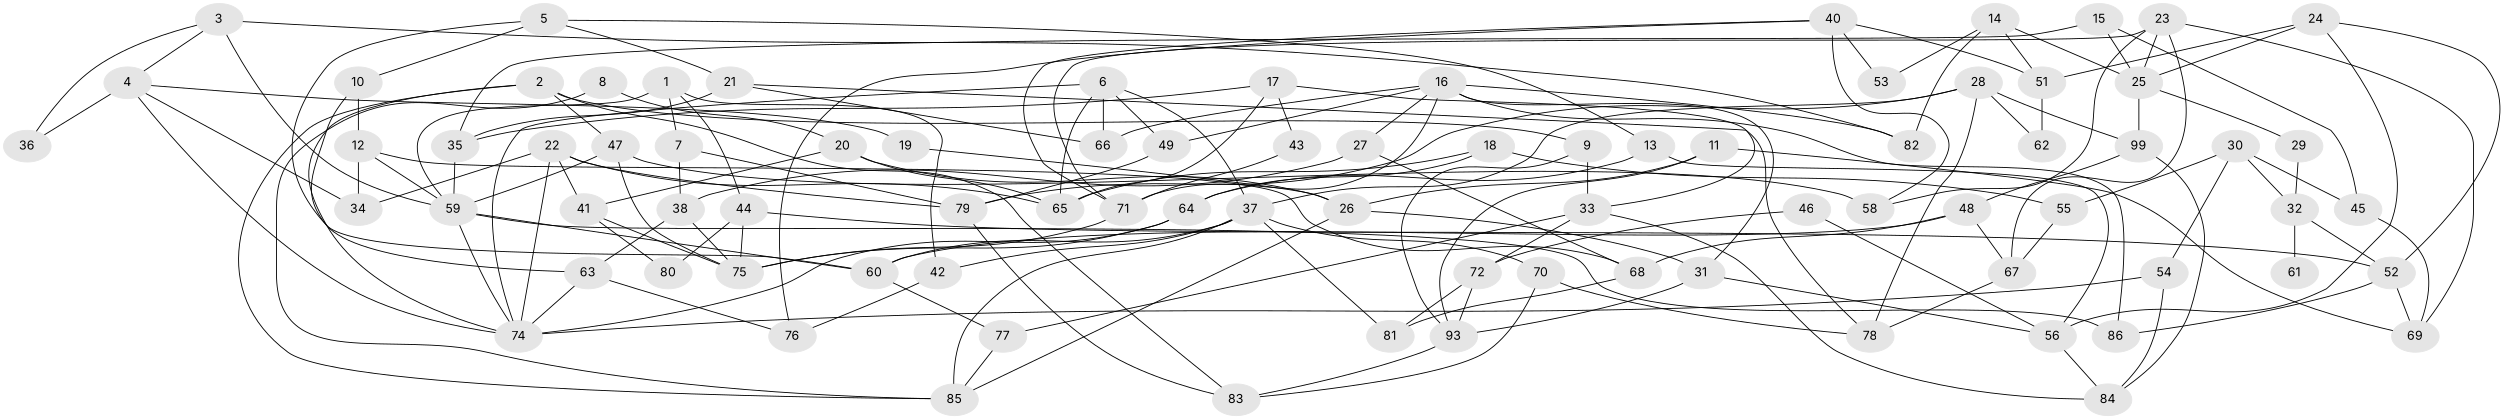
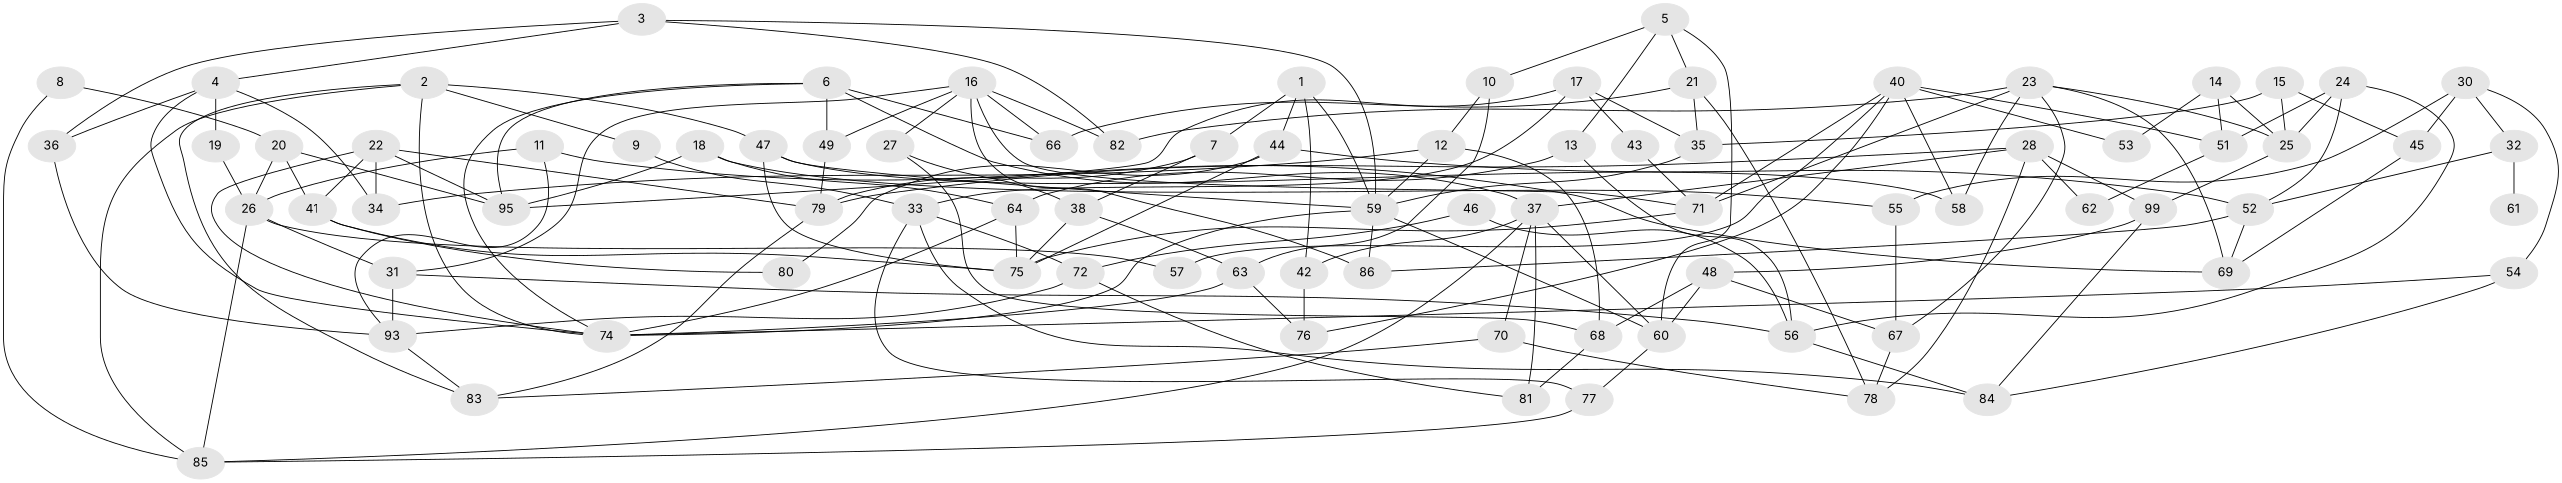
(1941, 76) -> (1573, 110)
(2299, 146) -> none
(1409, 205) -> (171, 308)
(1060, 210) -> (506, 210)
none -> (1177, 273)
